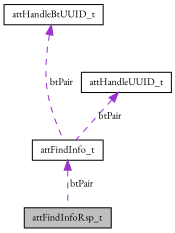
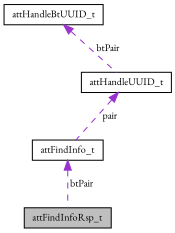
(47, 89) -> (94, 52)
(109, 116) -> (109, 116)
